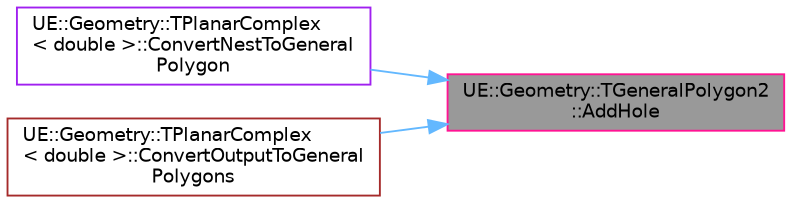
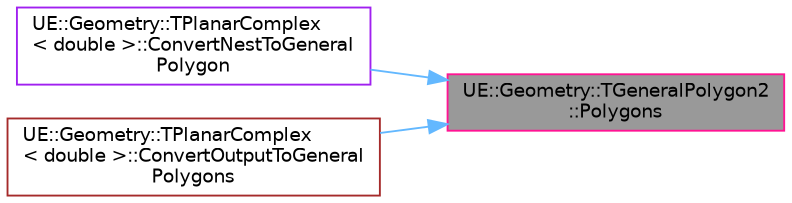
(616, 102) -> (616, 102)
